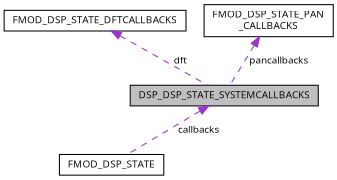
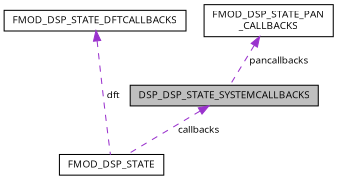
(164, 61) -> (103, 98)
